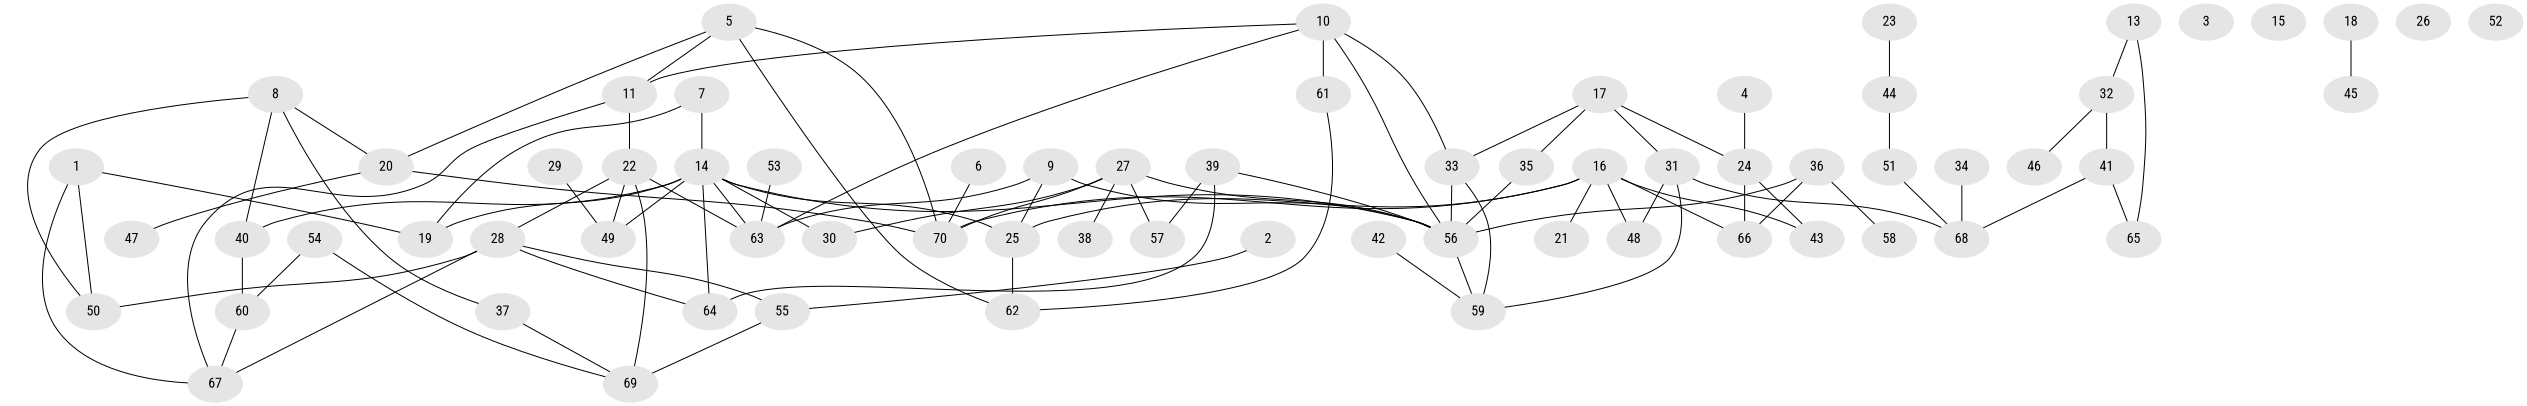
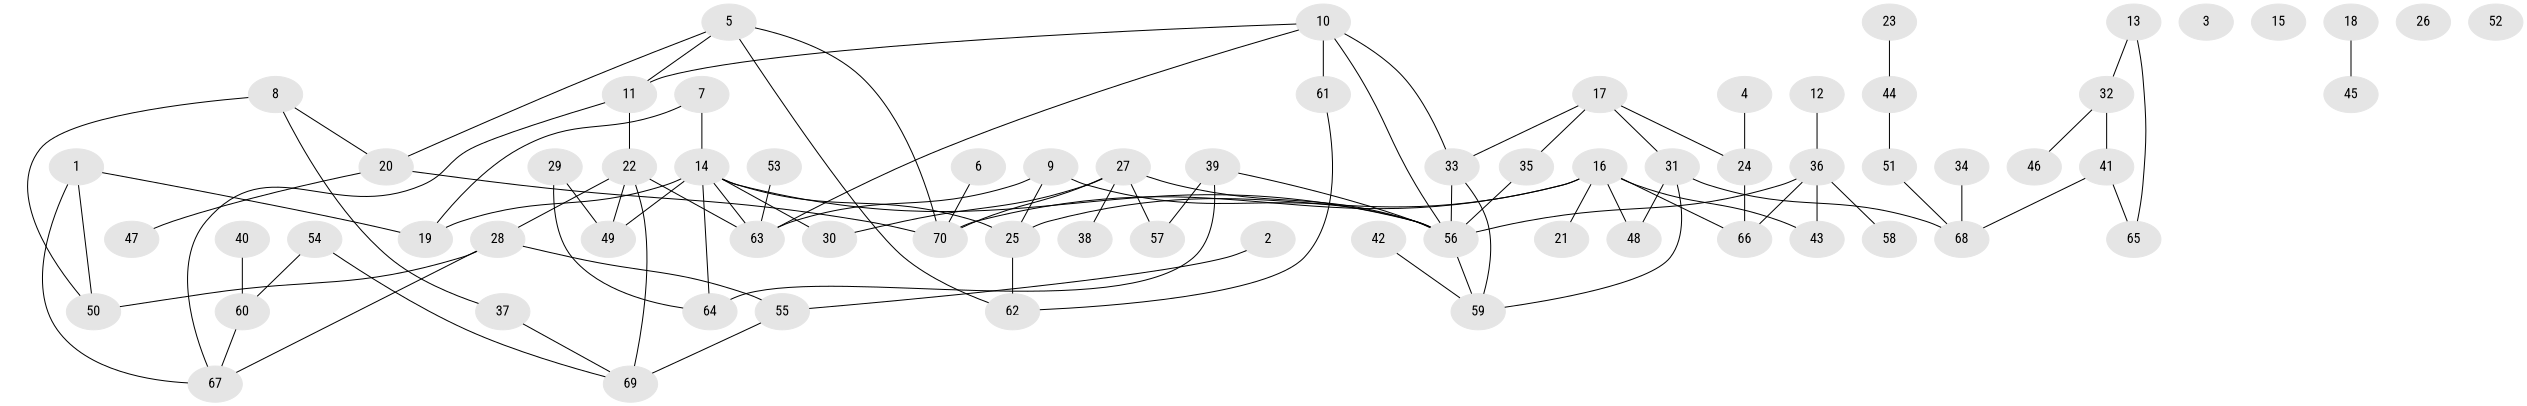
none -> (1817, 95)
(259, 167) -> none
(472, 203) -> none
(1786, 208) -> (1817, 197)
(602, 279) -> (590, 274)
